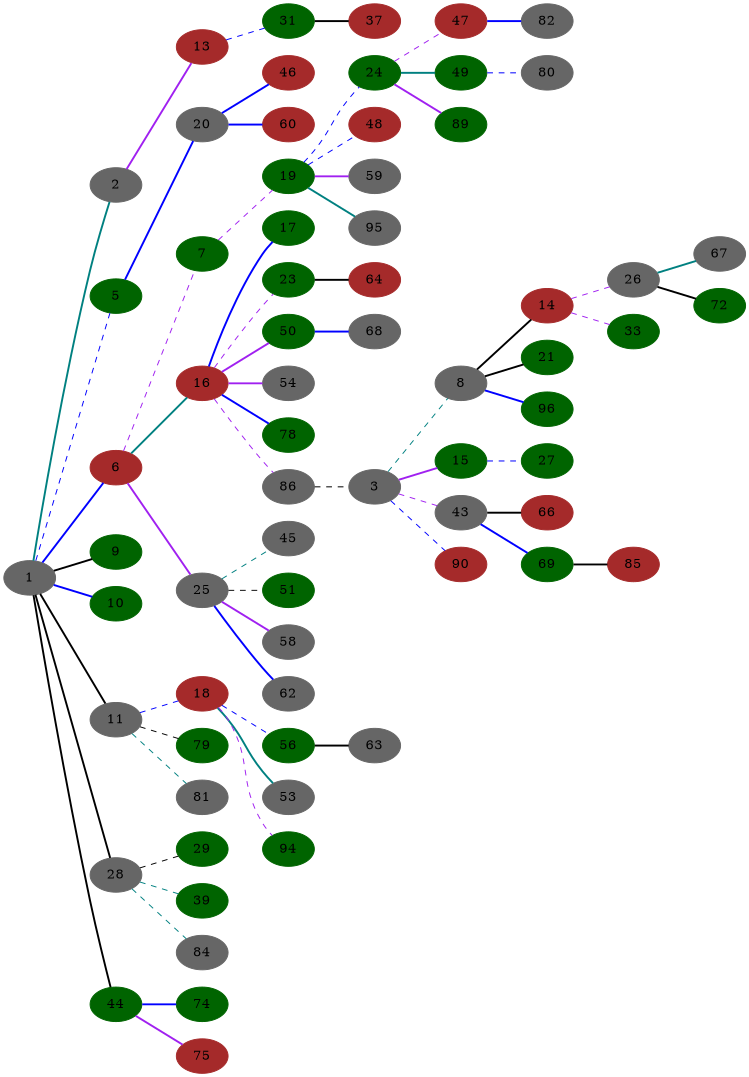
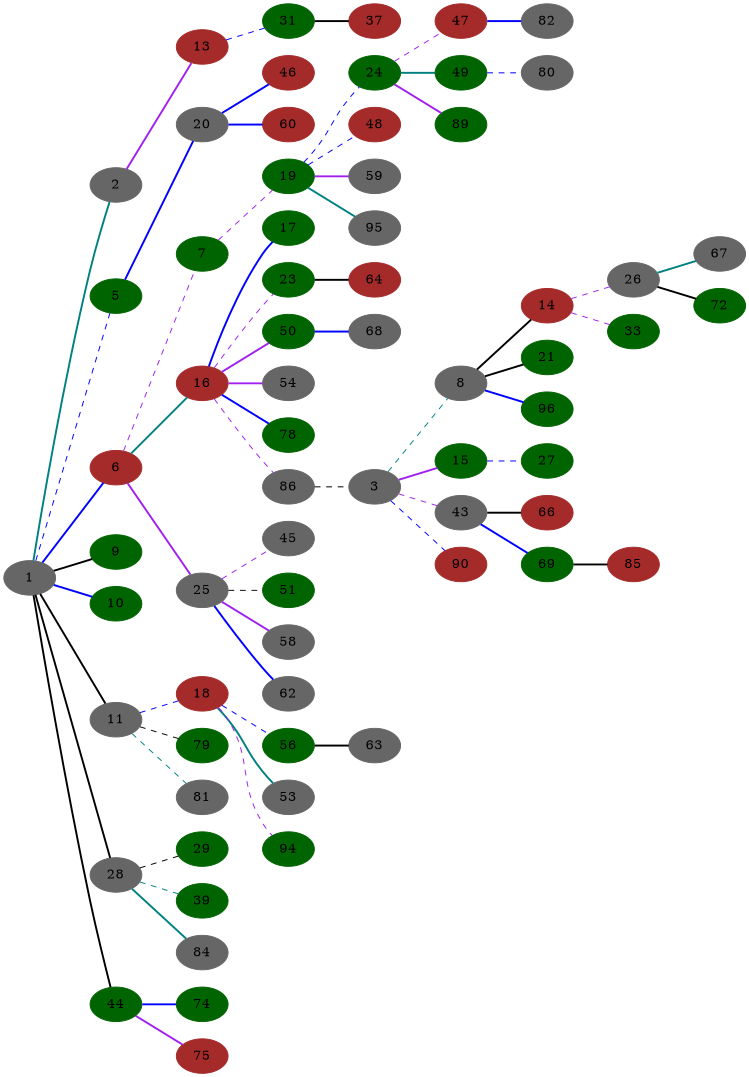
(245, 564) -> (245, 564)
(159, 914) -> (159, 914)
